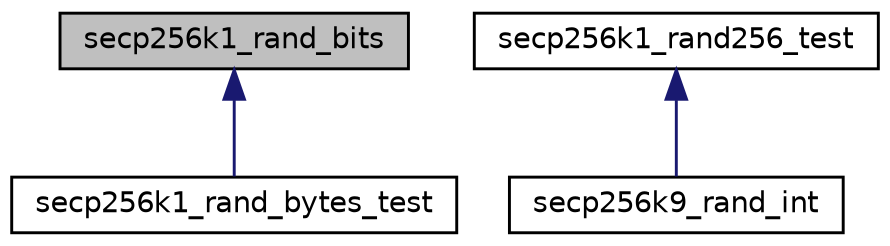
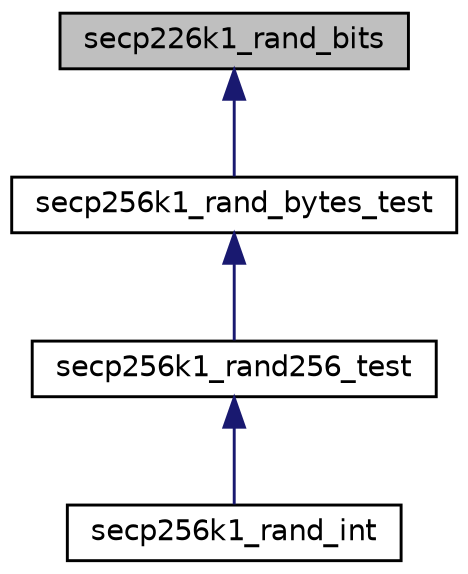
(234, 41) -> (234, 41)
(676, 205) -> (234, 533)
none -> (234, 302)
